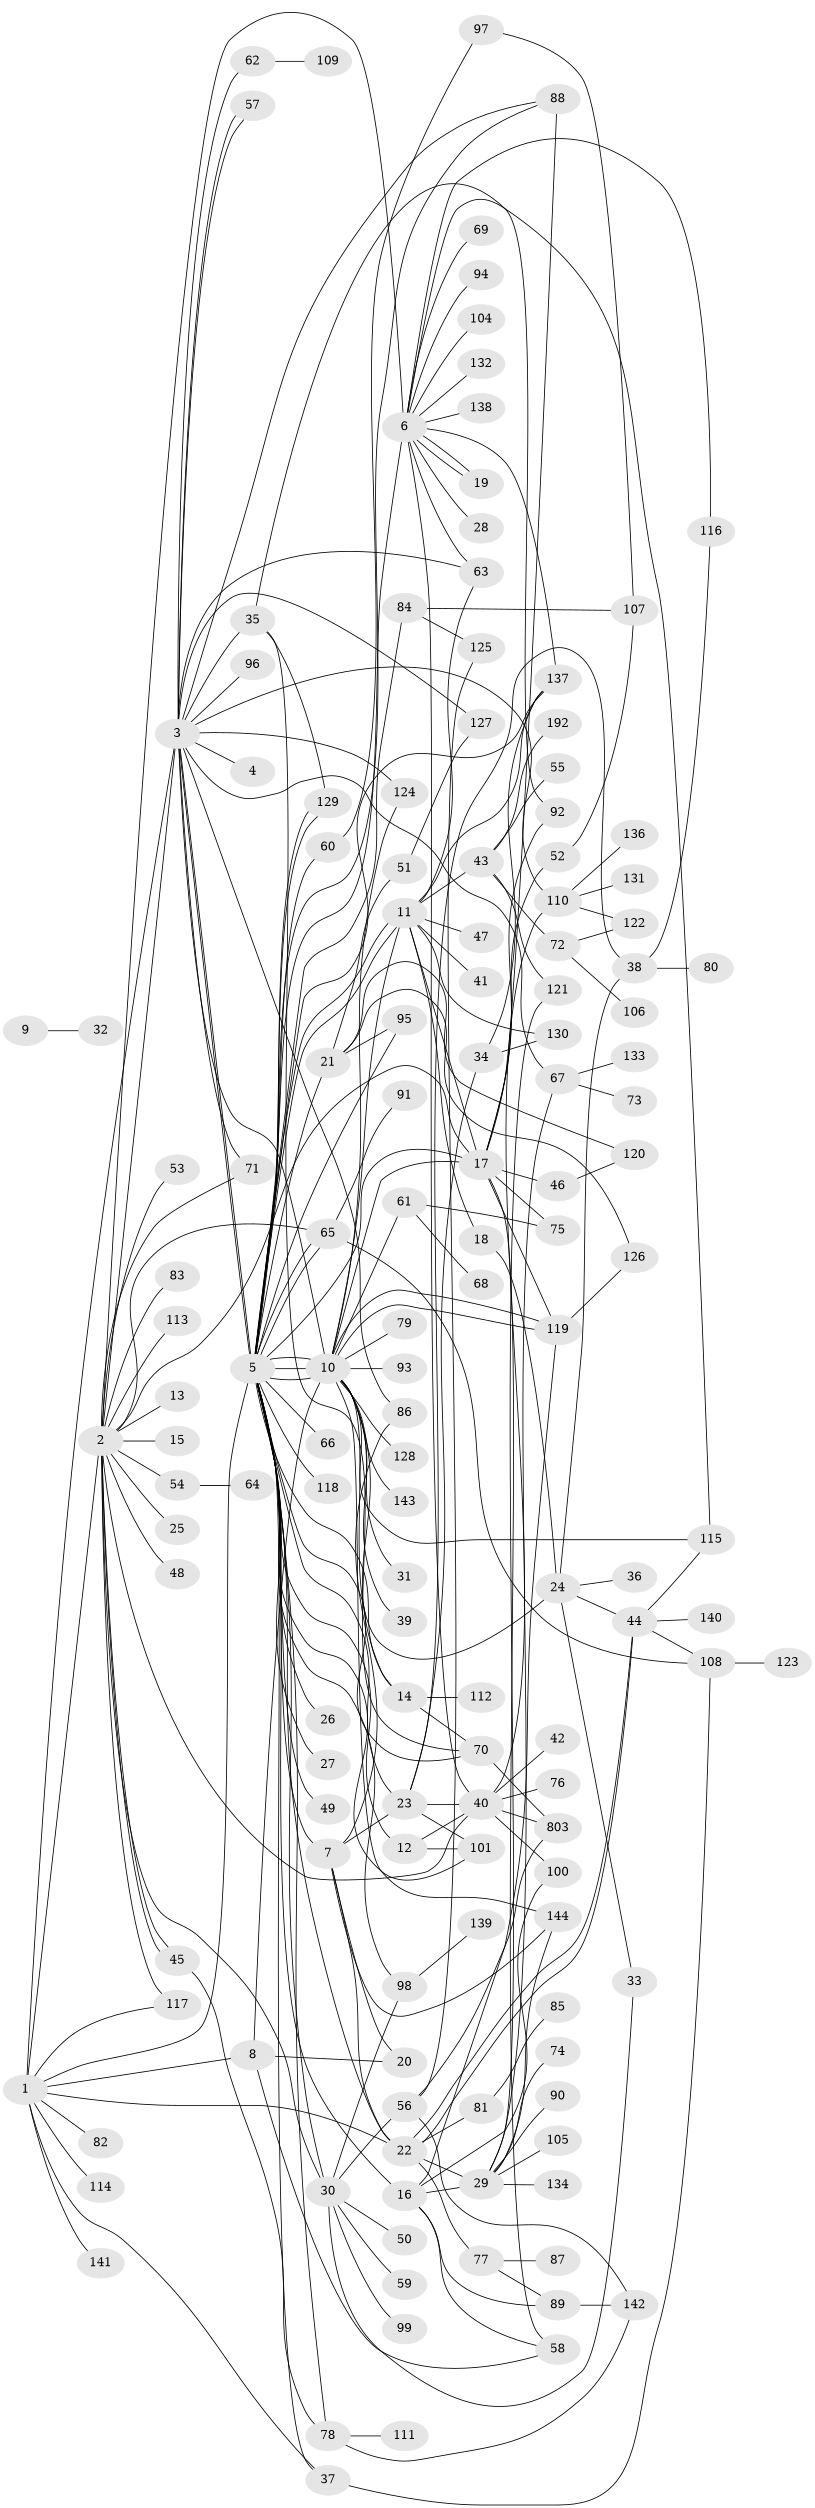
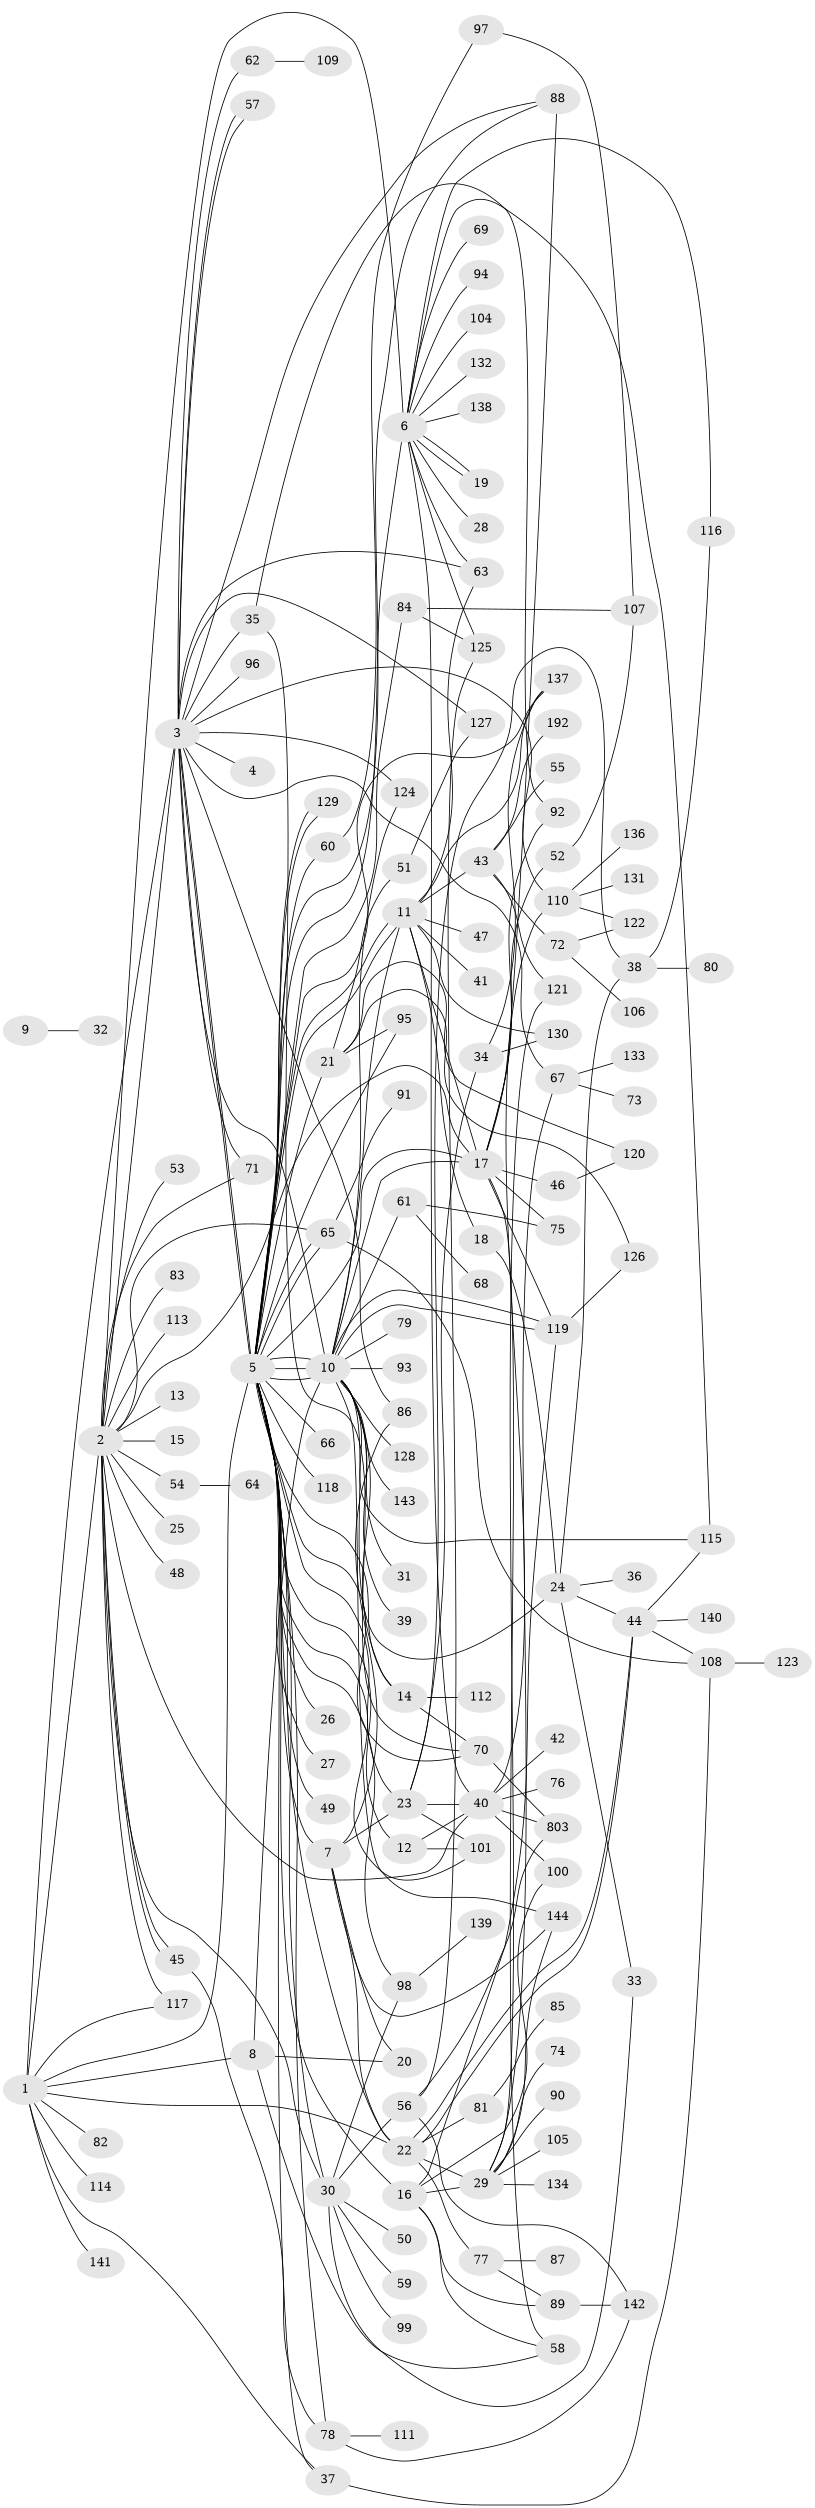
(533, 533) -> (439, 539)
(304, 707) -> none
